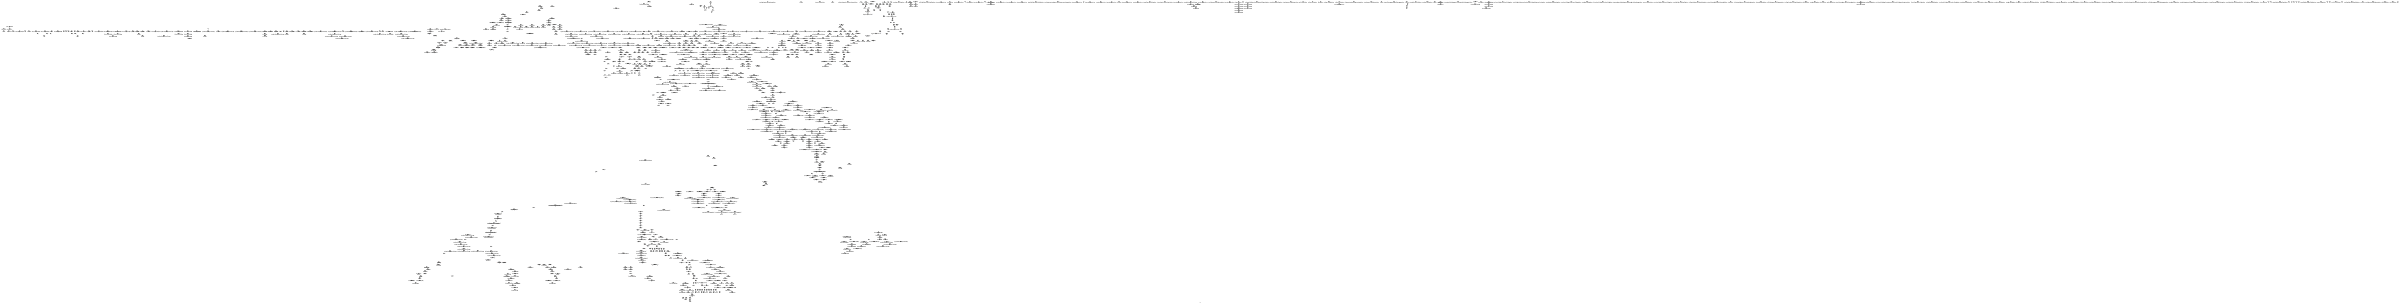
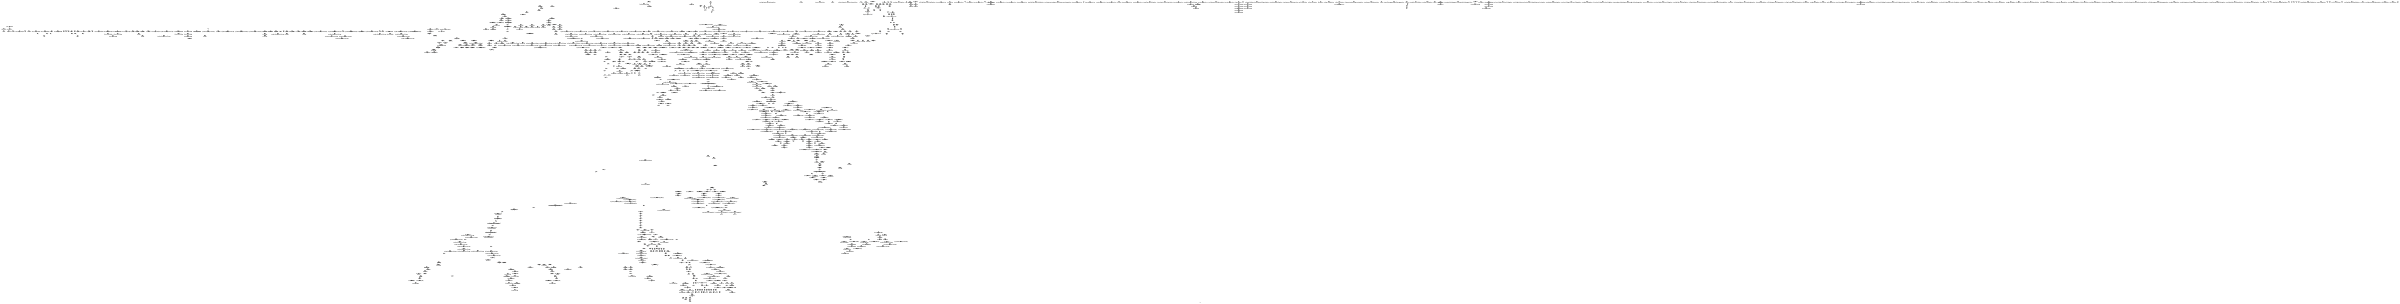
none -> (560, 43)
